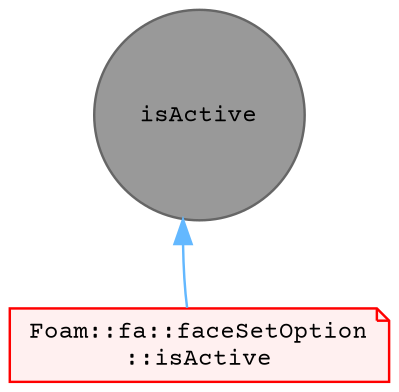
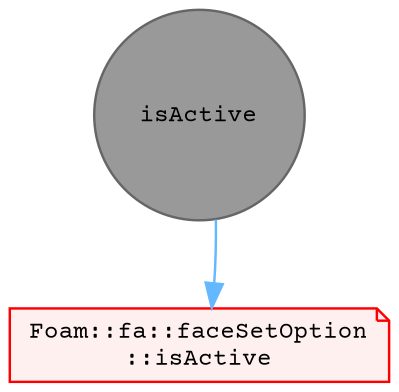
(184, 276) -> (216, 251)
